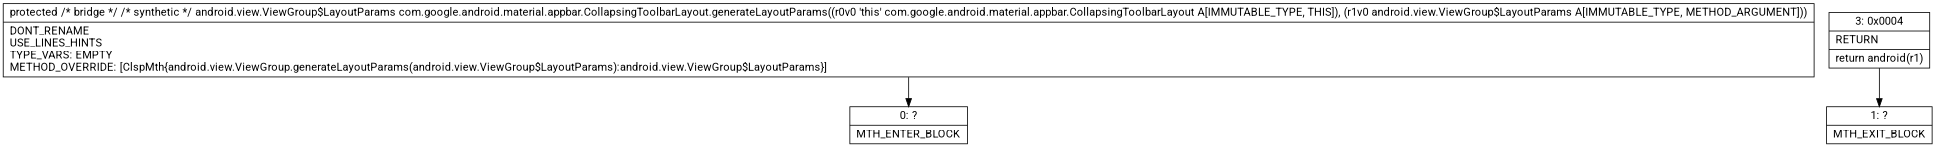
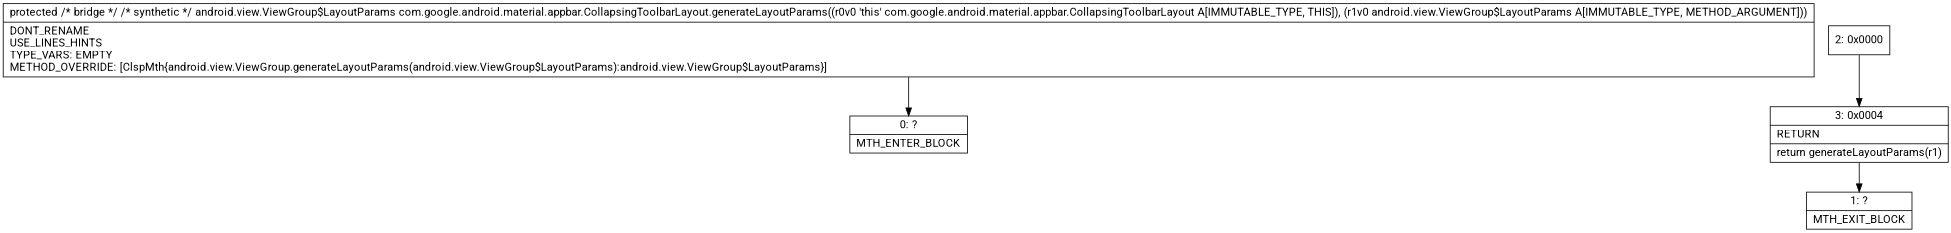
none -> (1859, 40)
(1879, 58) -> (1859, 153)
